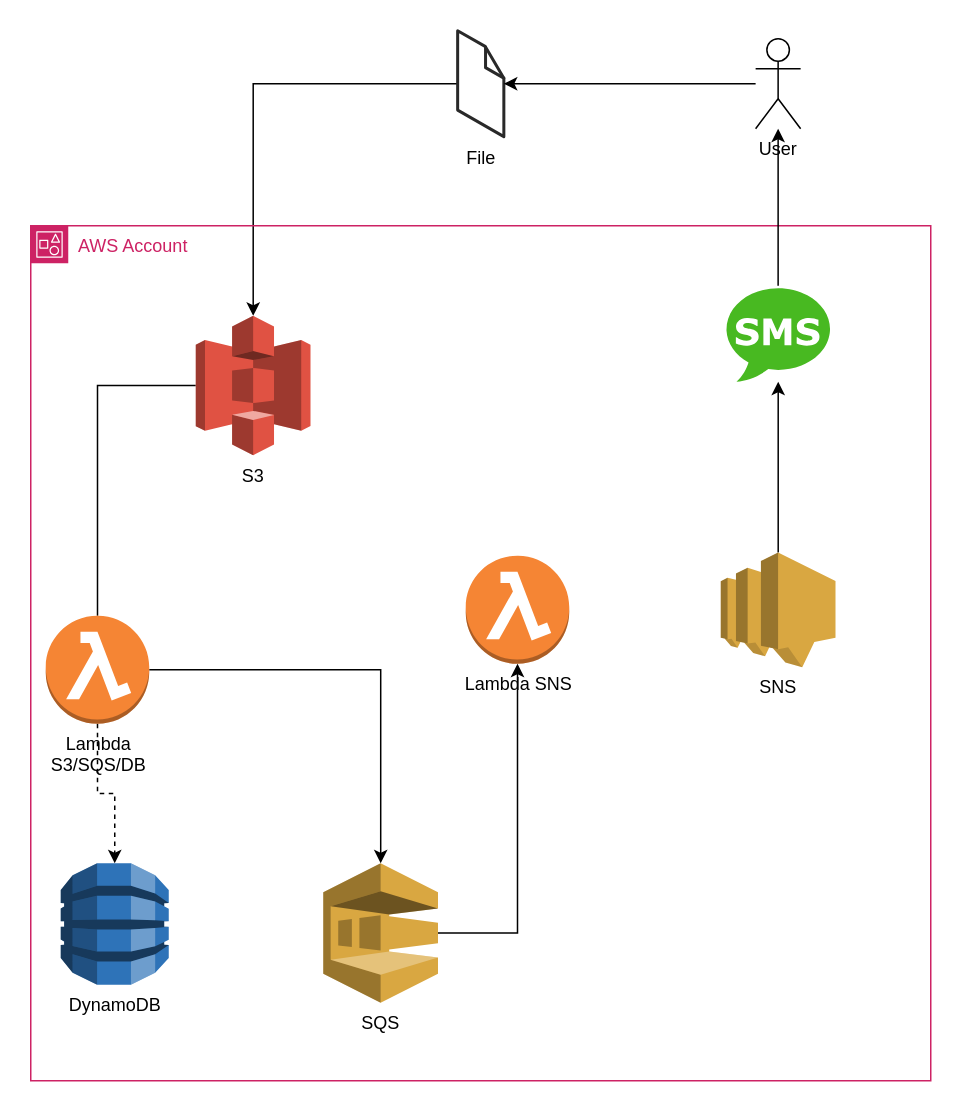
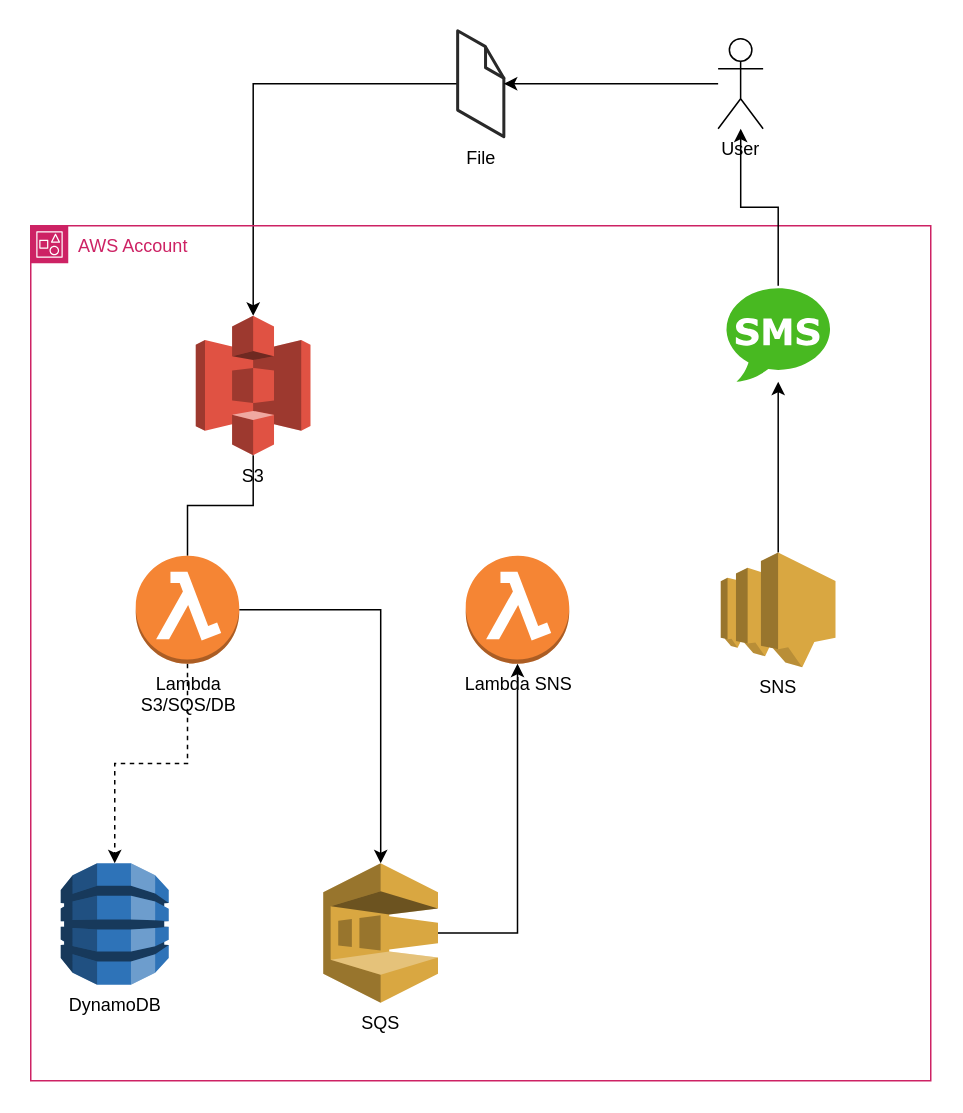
(778, 84) -> (741, 84)
(98, 670) -> (188, 610)
